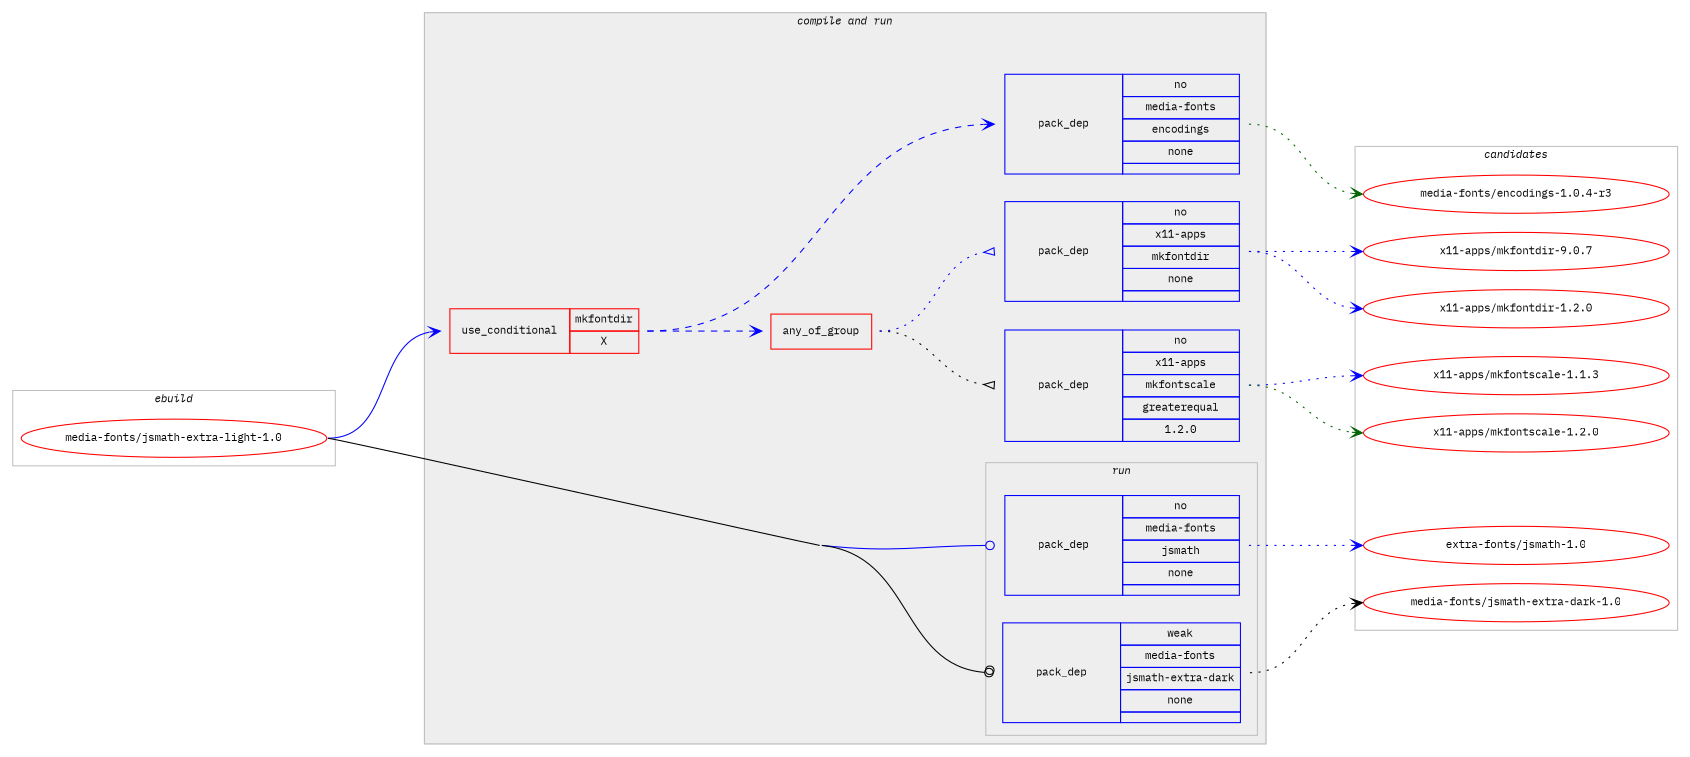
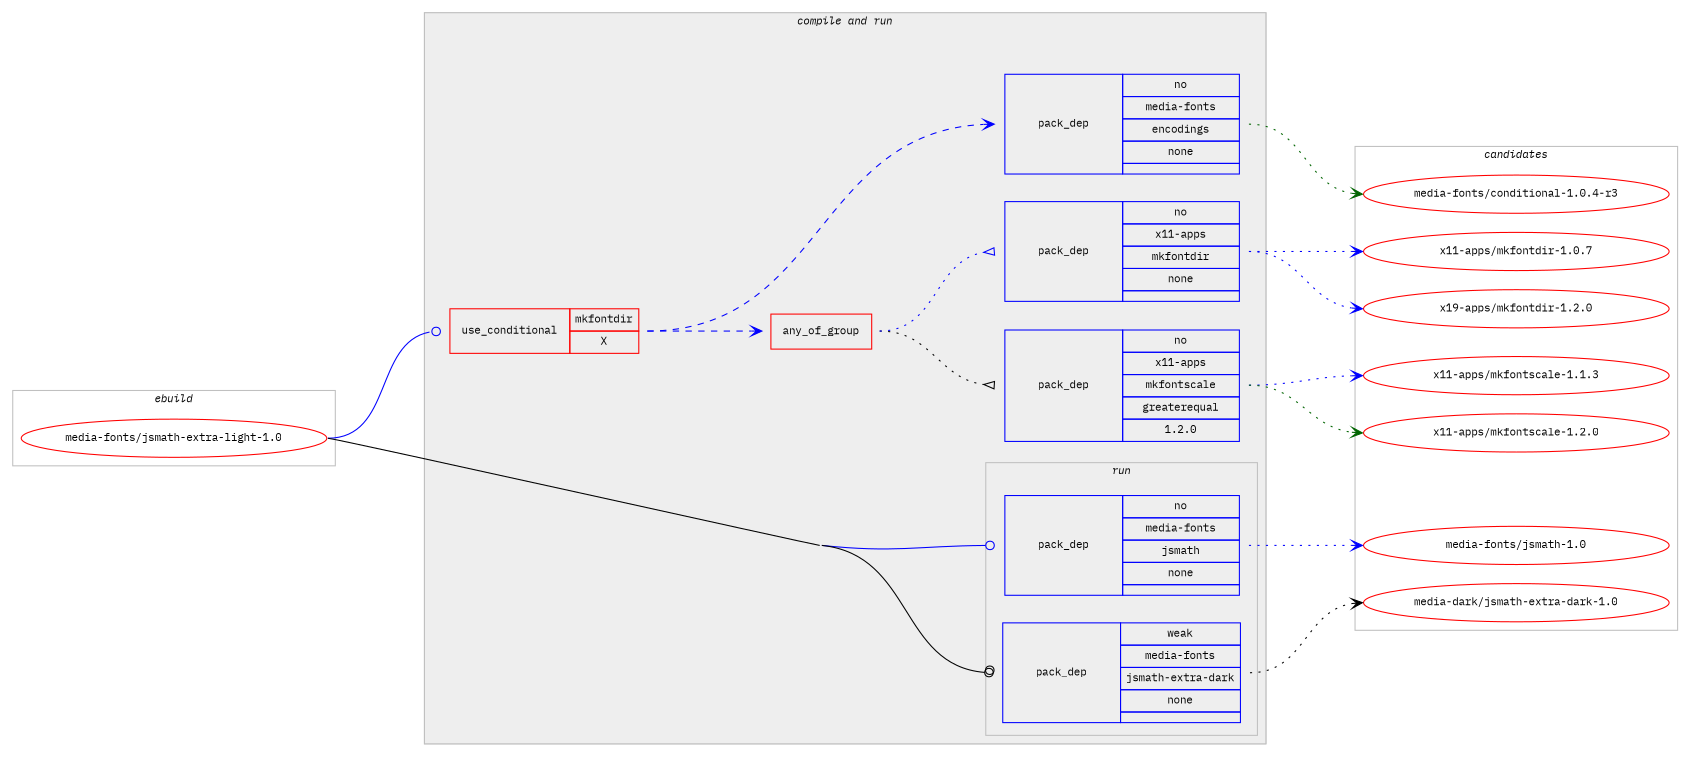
(1516, 194) -> (1516, 194)
(1516, 251) -> (1516, 251)
(1516, 309) -> (1516, 309)
(382, 390) -> (382, 390)
(1516, 545) -> (1516, 545)
(1516, 603) -> (1516, 603)
